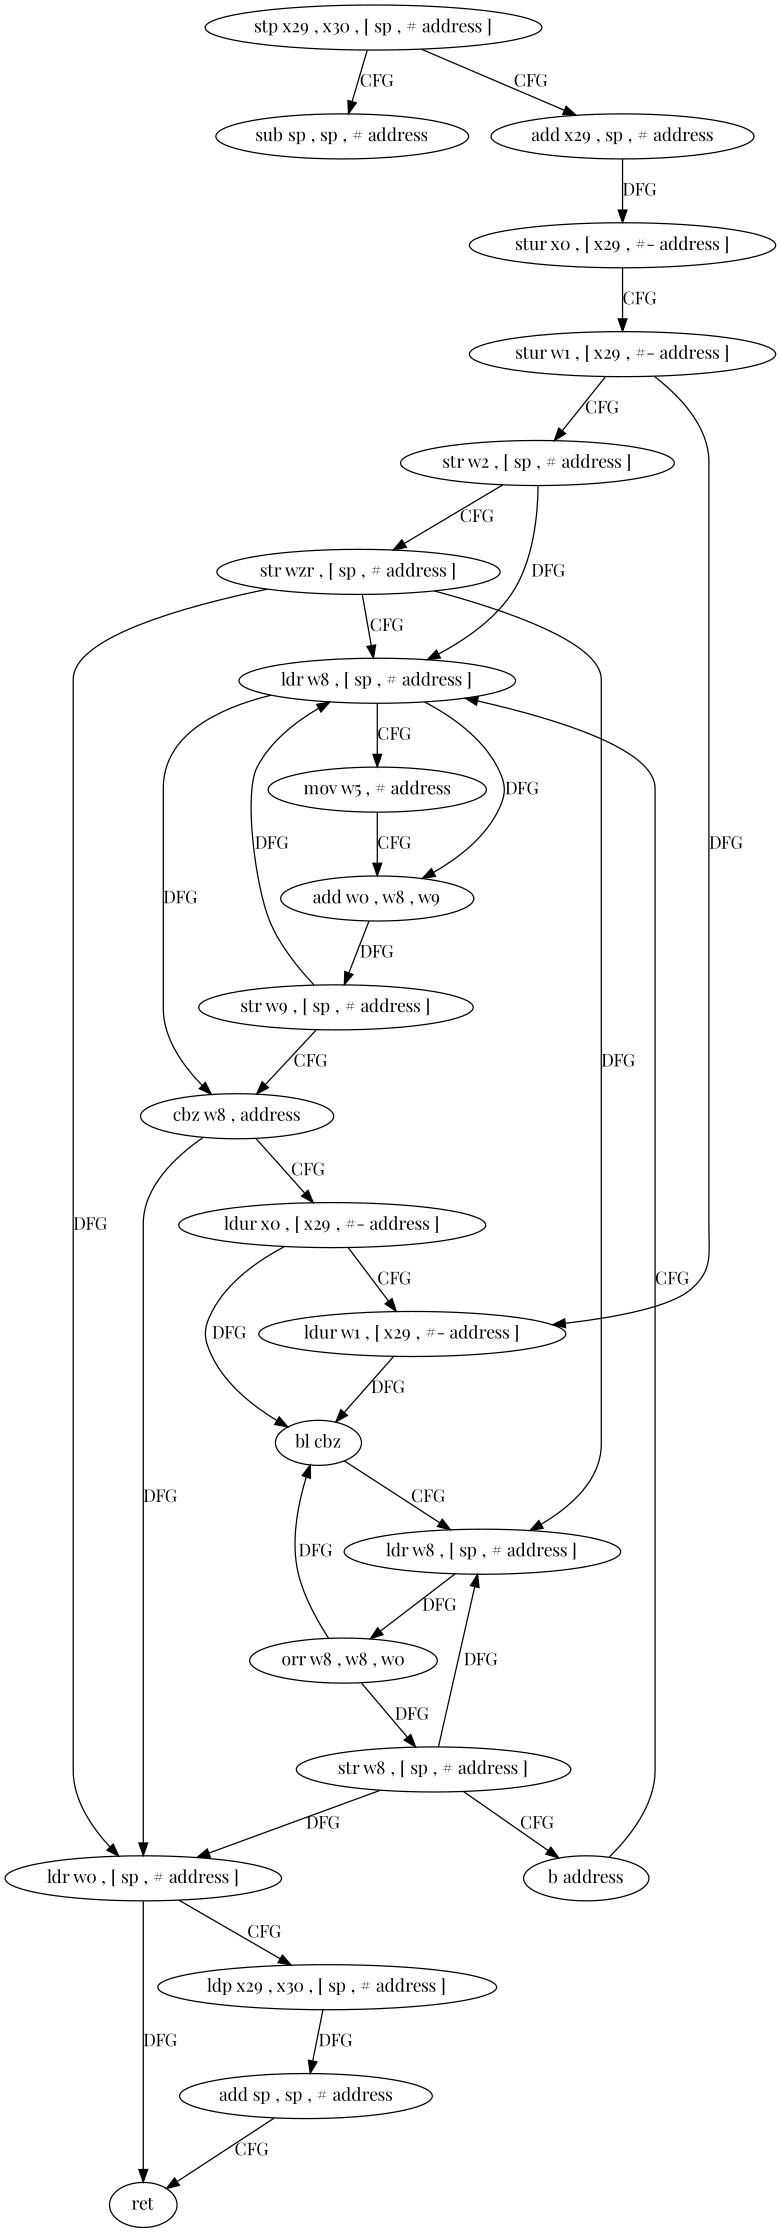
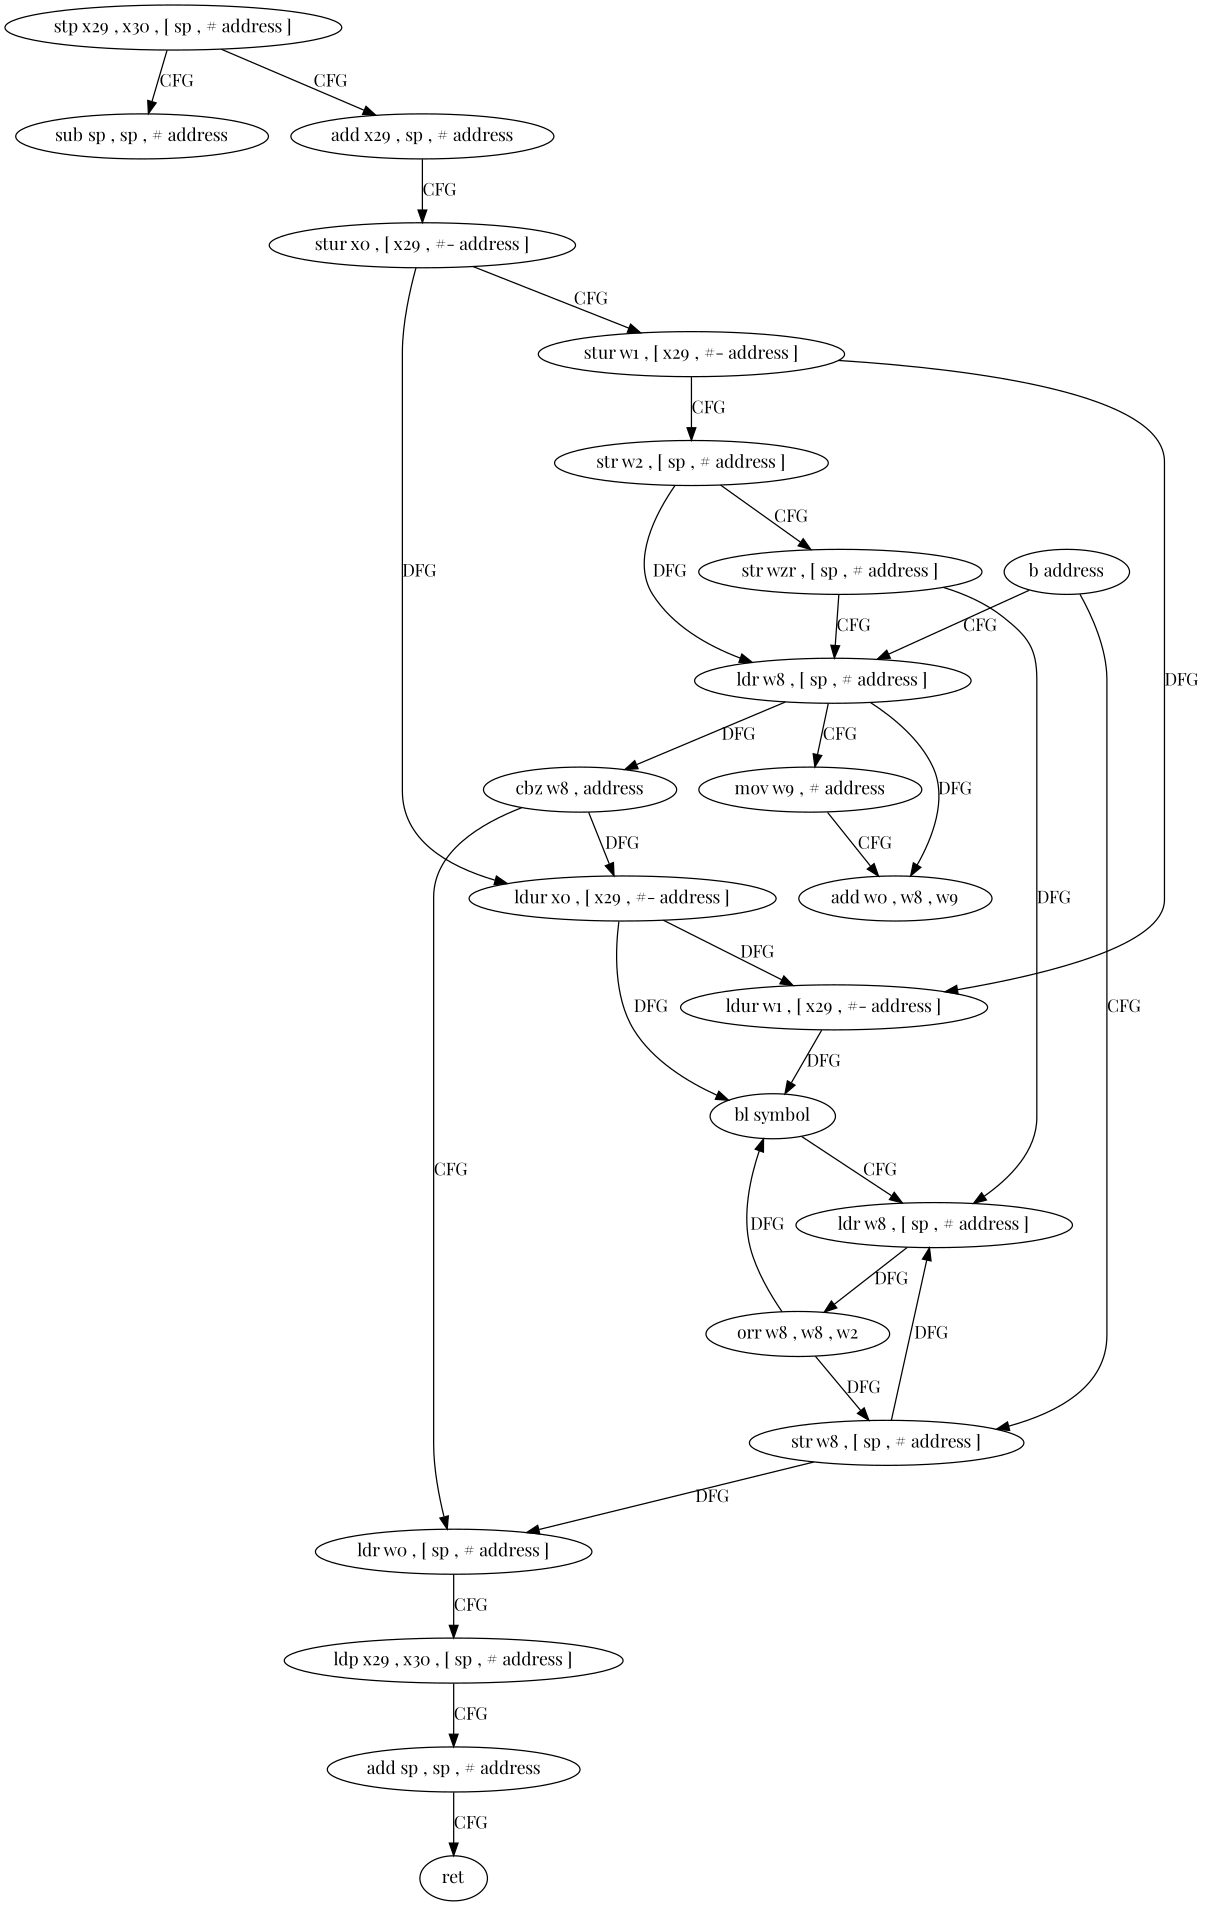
(640, 191) -> (440, 191)
none -> (402, 598)
(377, 790) -> (810, 790)
(336, 1007) -> none
(73, 1157) -> none
(308, 1171) -> (623, 844)
(395, 1280) -> (758, 953)
(318, 1443) -> (773, 1116)
(161, 1497) -> (451, 1171)
(343, 1661) -> (798, 1334)
(506, 1821) -> (1107, 1034)
(143, 2035) -> none
(336, 2042) -> (471, 1715)
